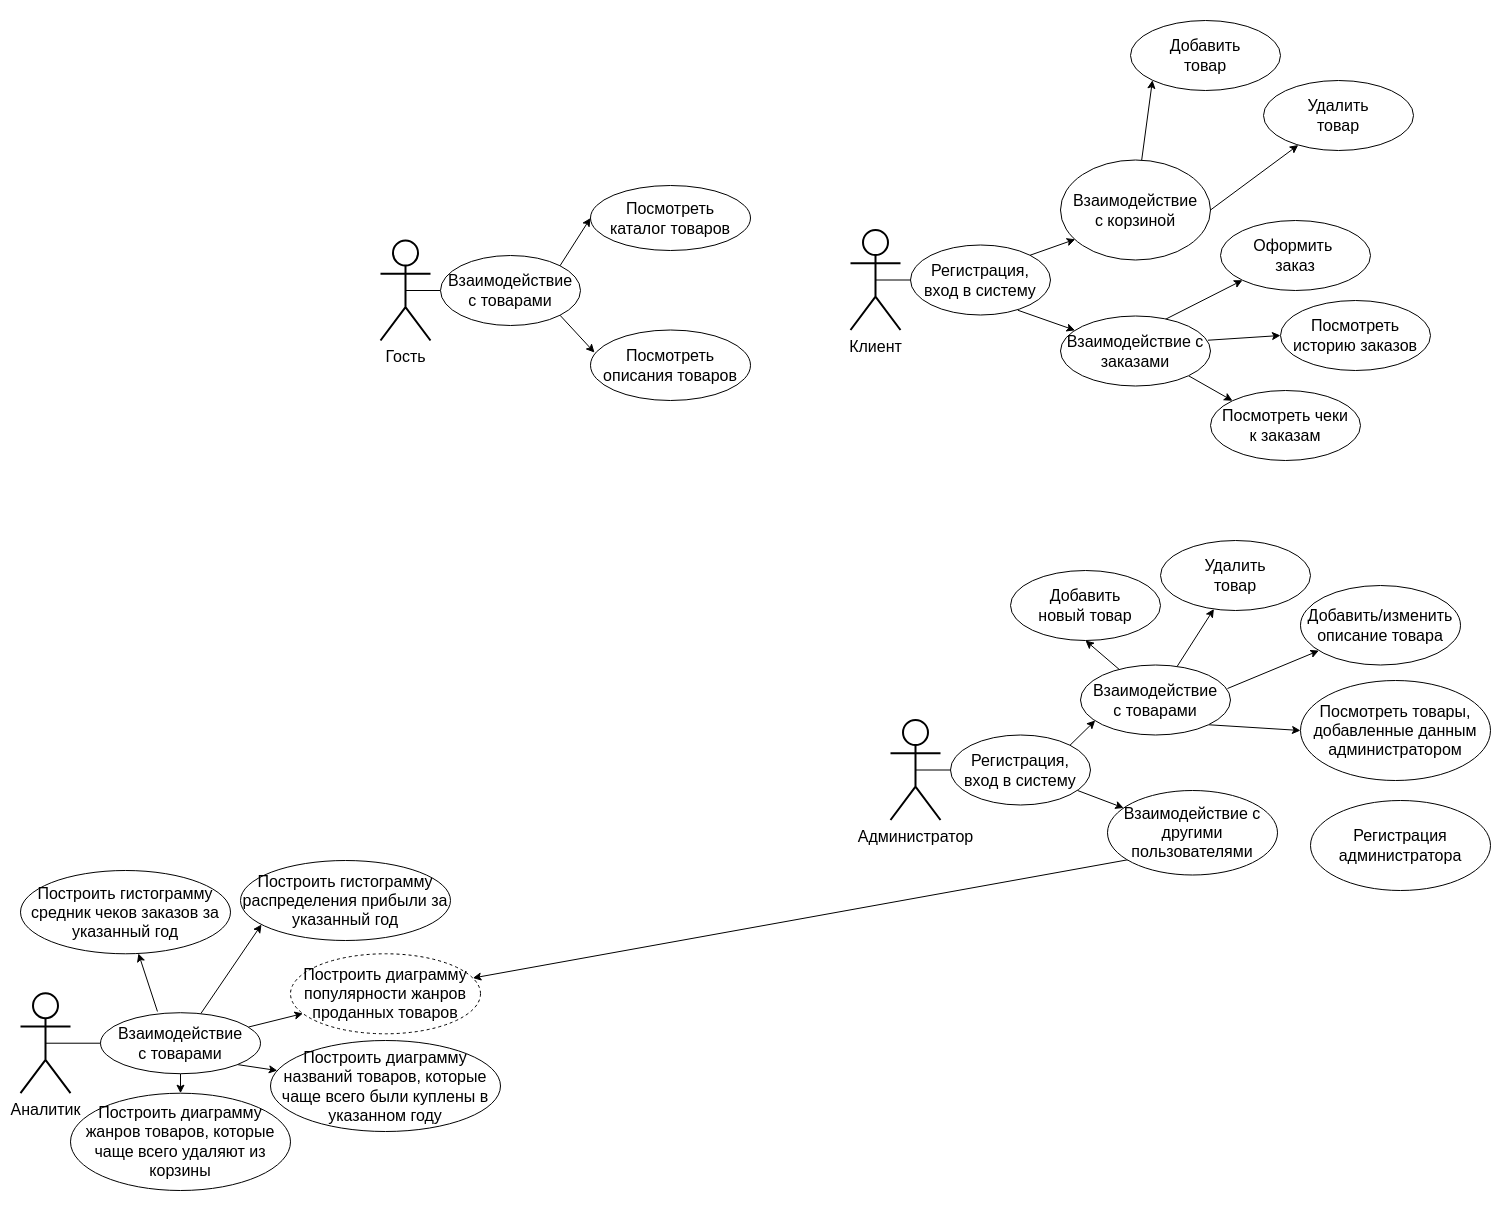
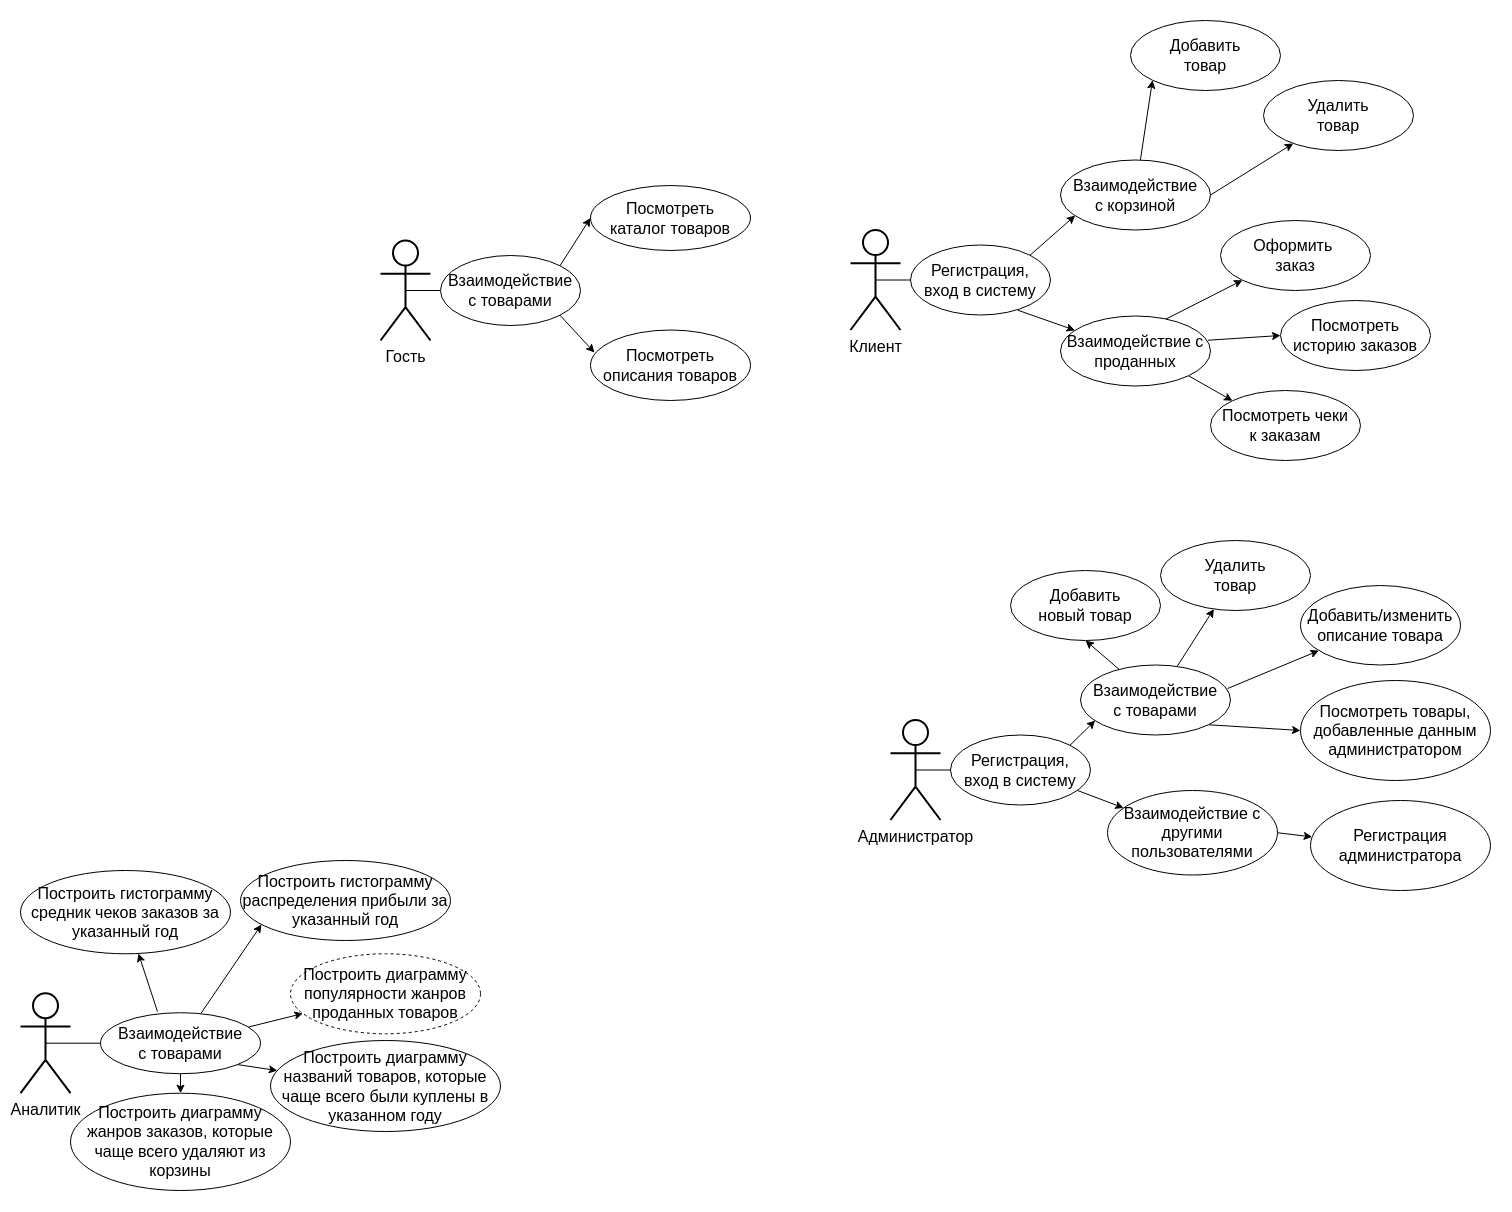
(1136, 210) -> (1136, 195)
(1136, 352) -> (1136, 352)
(804, 918) -> (1292, 834)
(181, 1142) -> (181, 1142)
